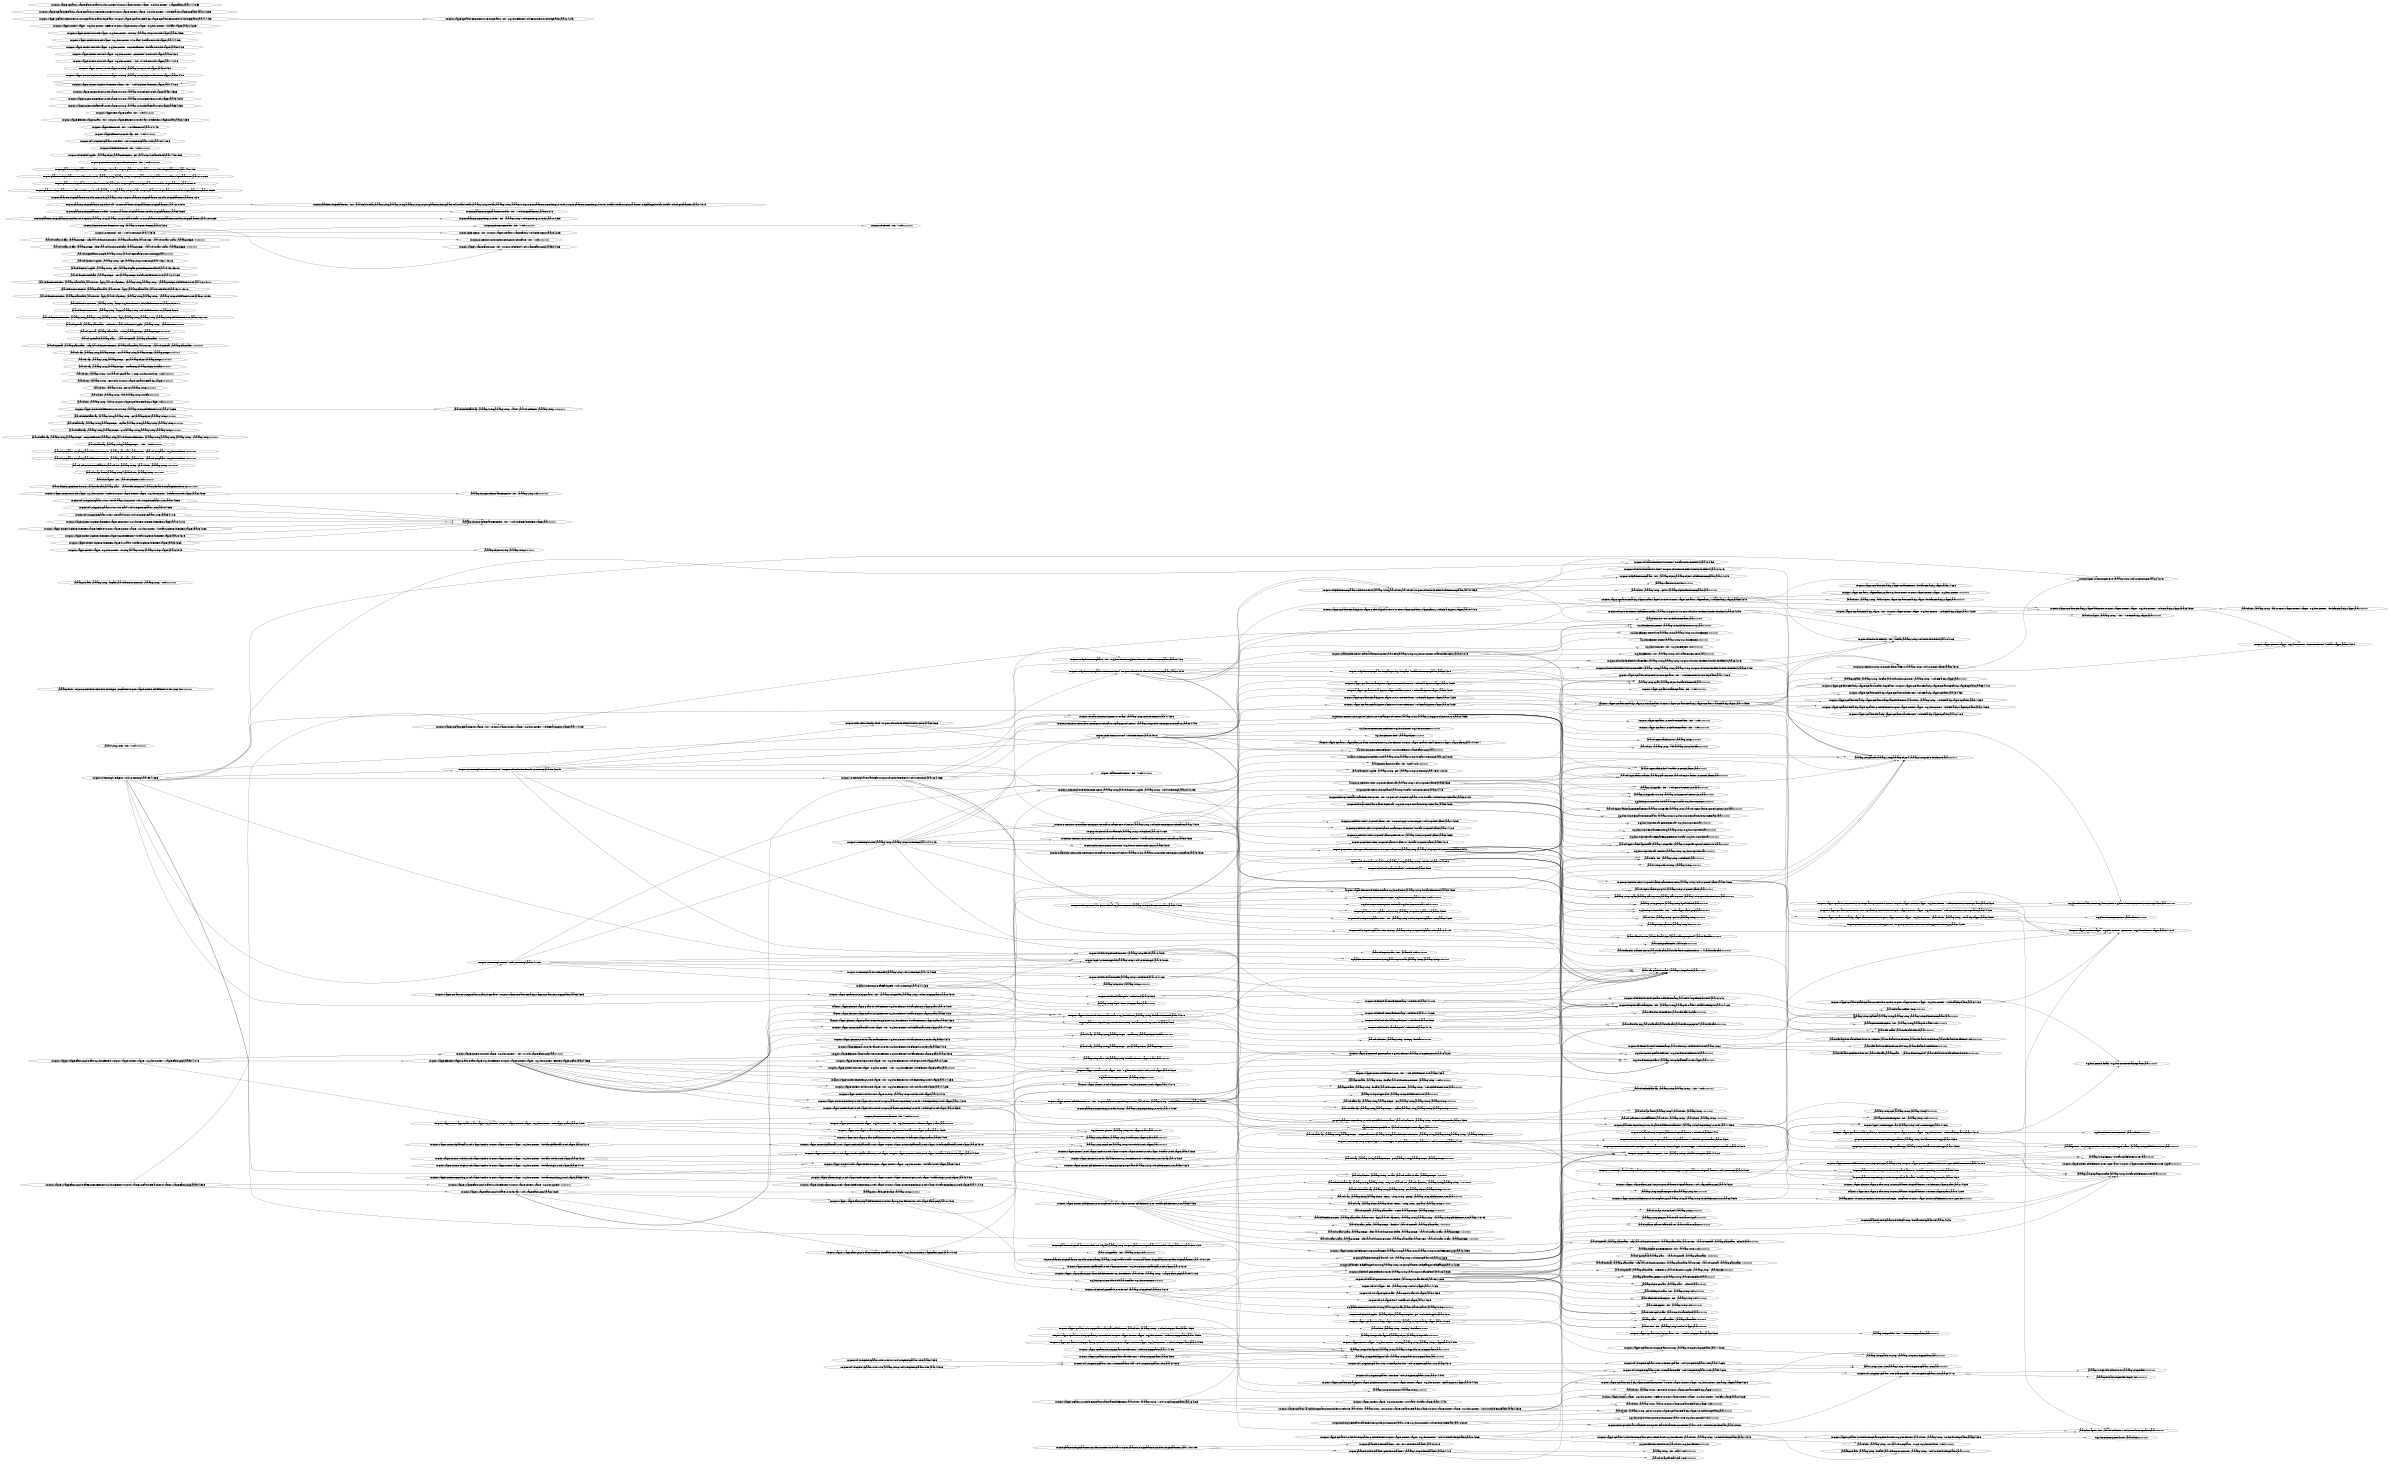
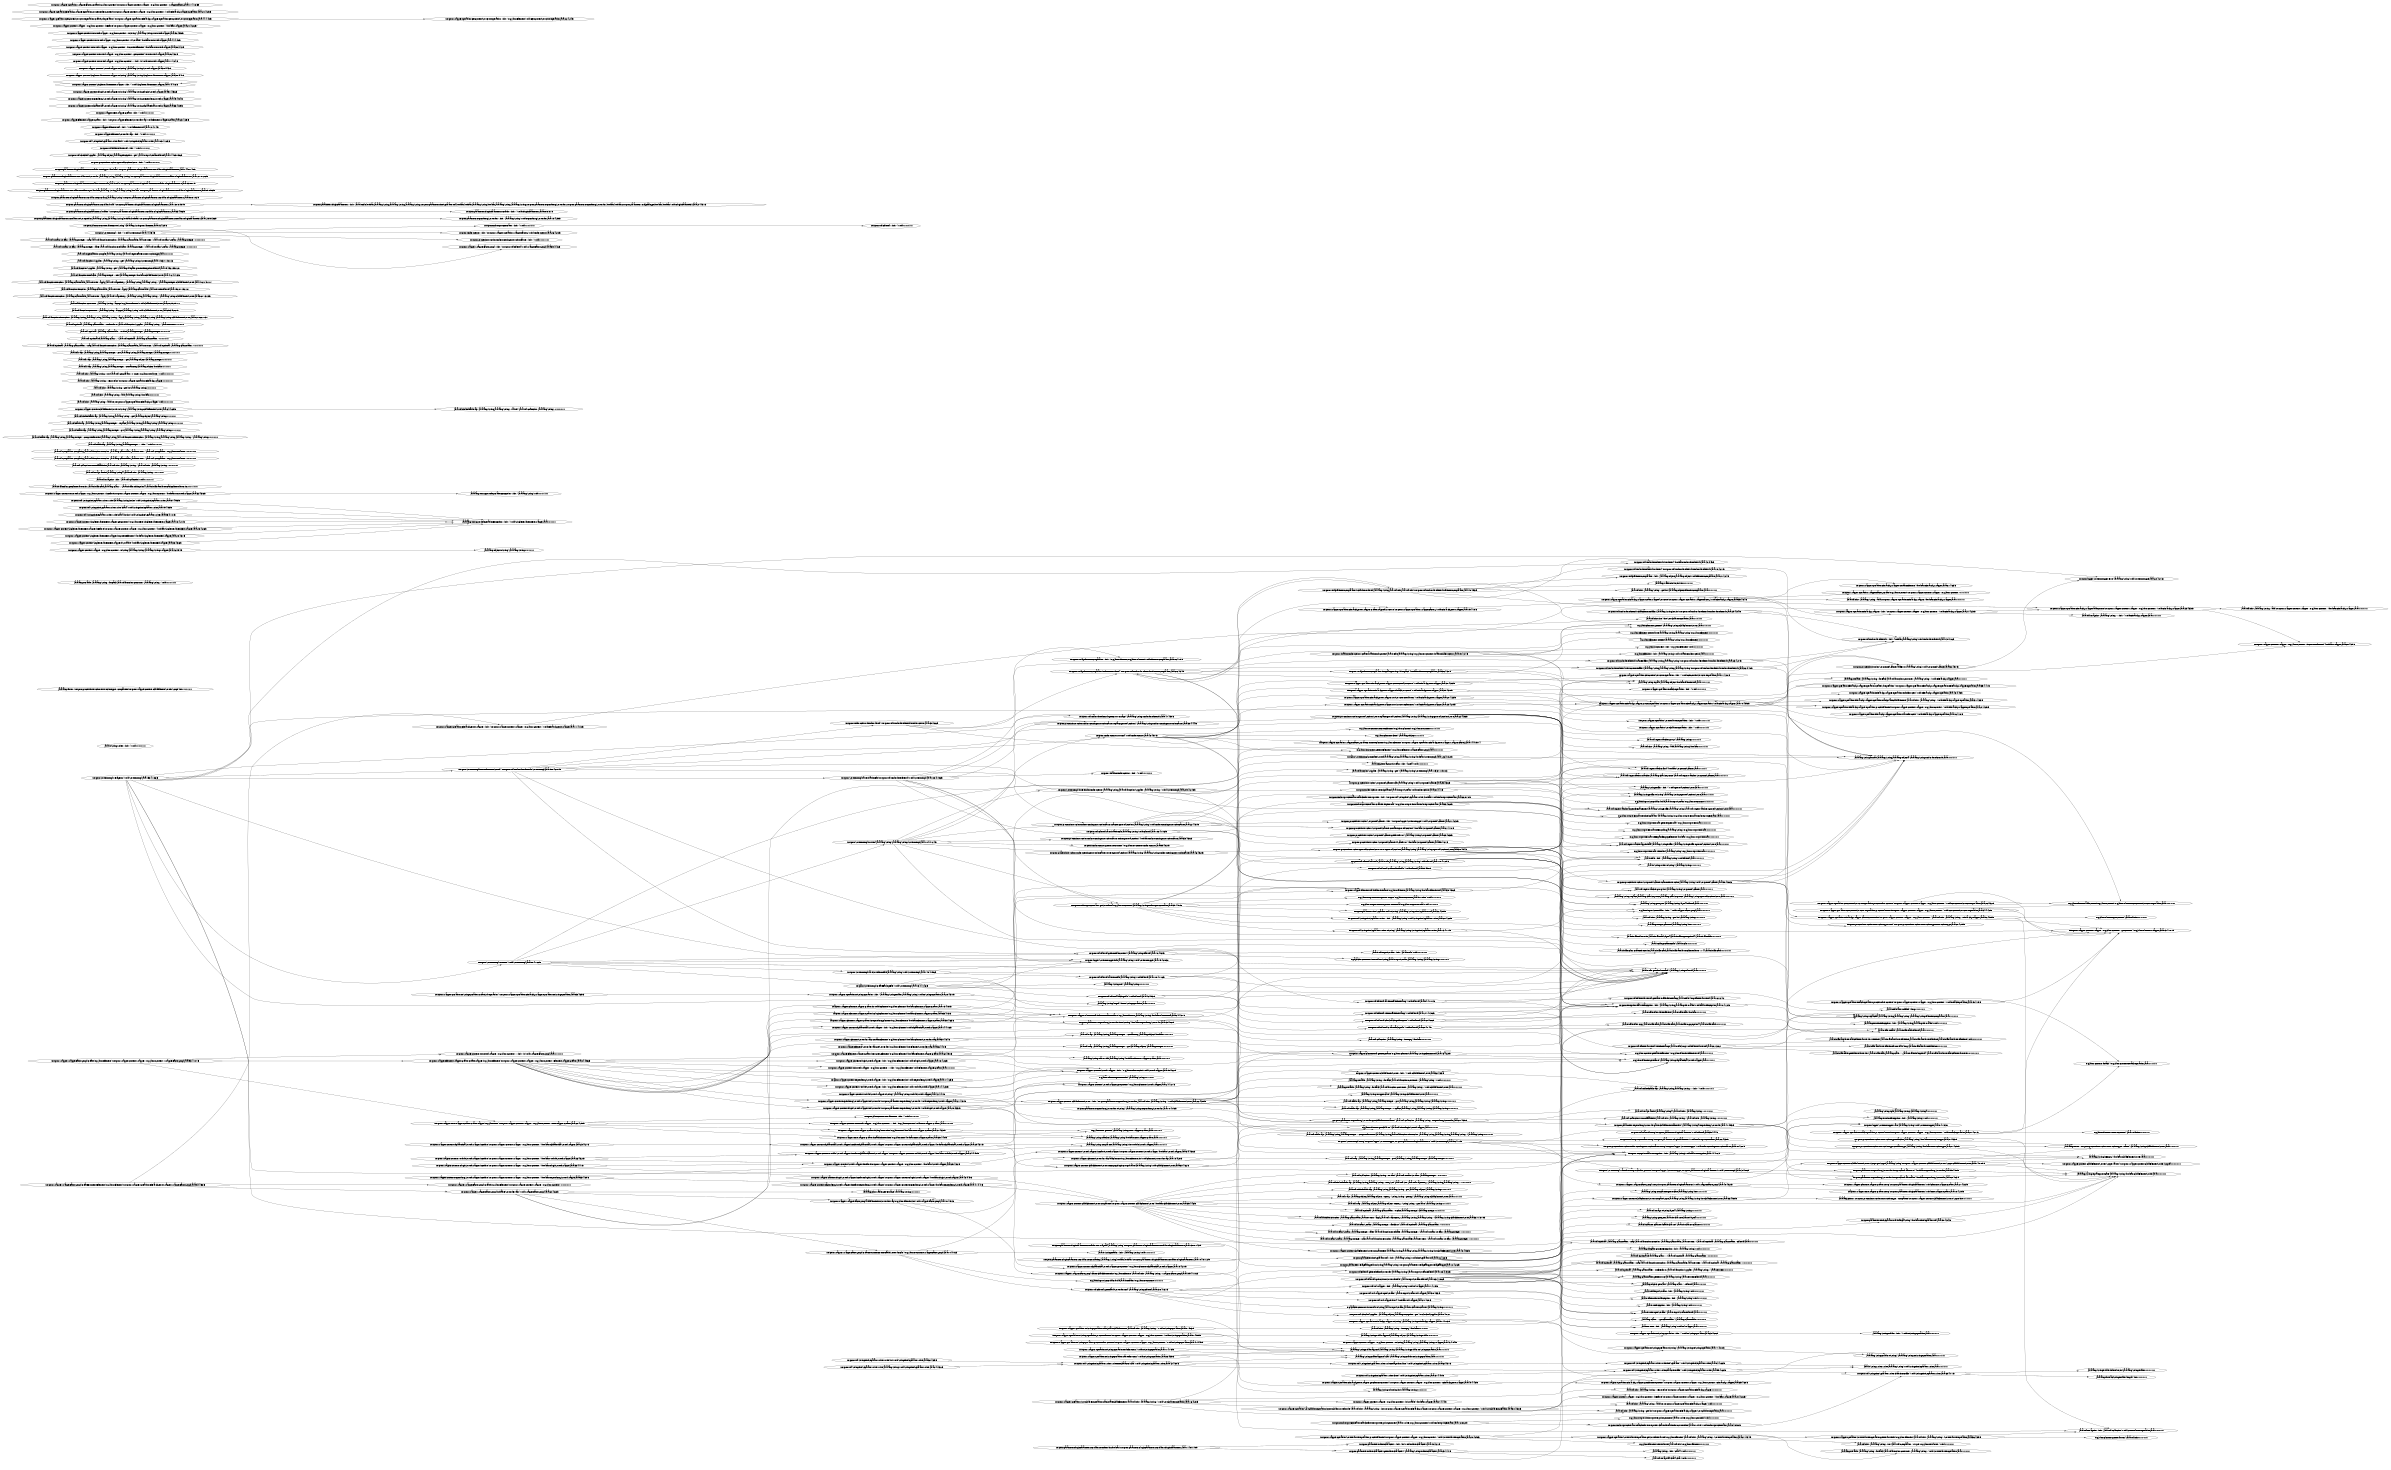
(1127, 984) -> (1127, 984)
